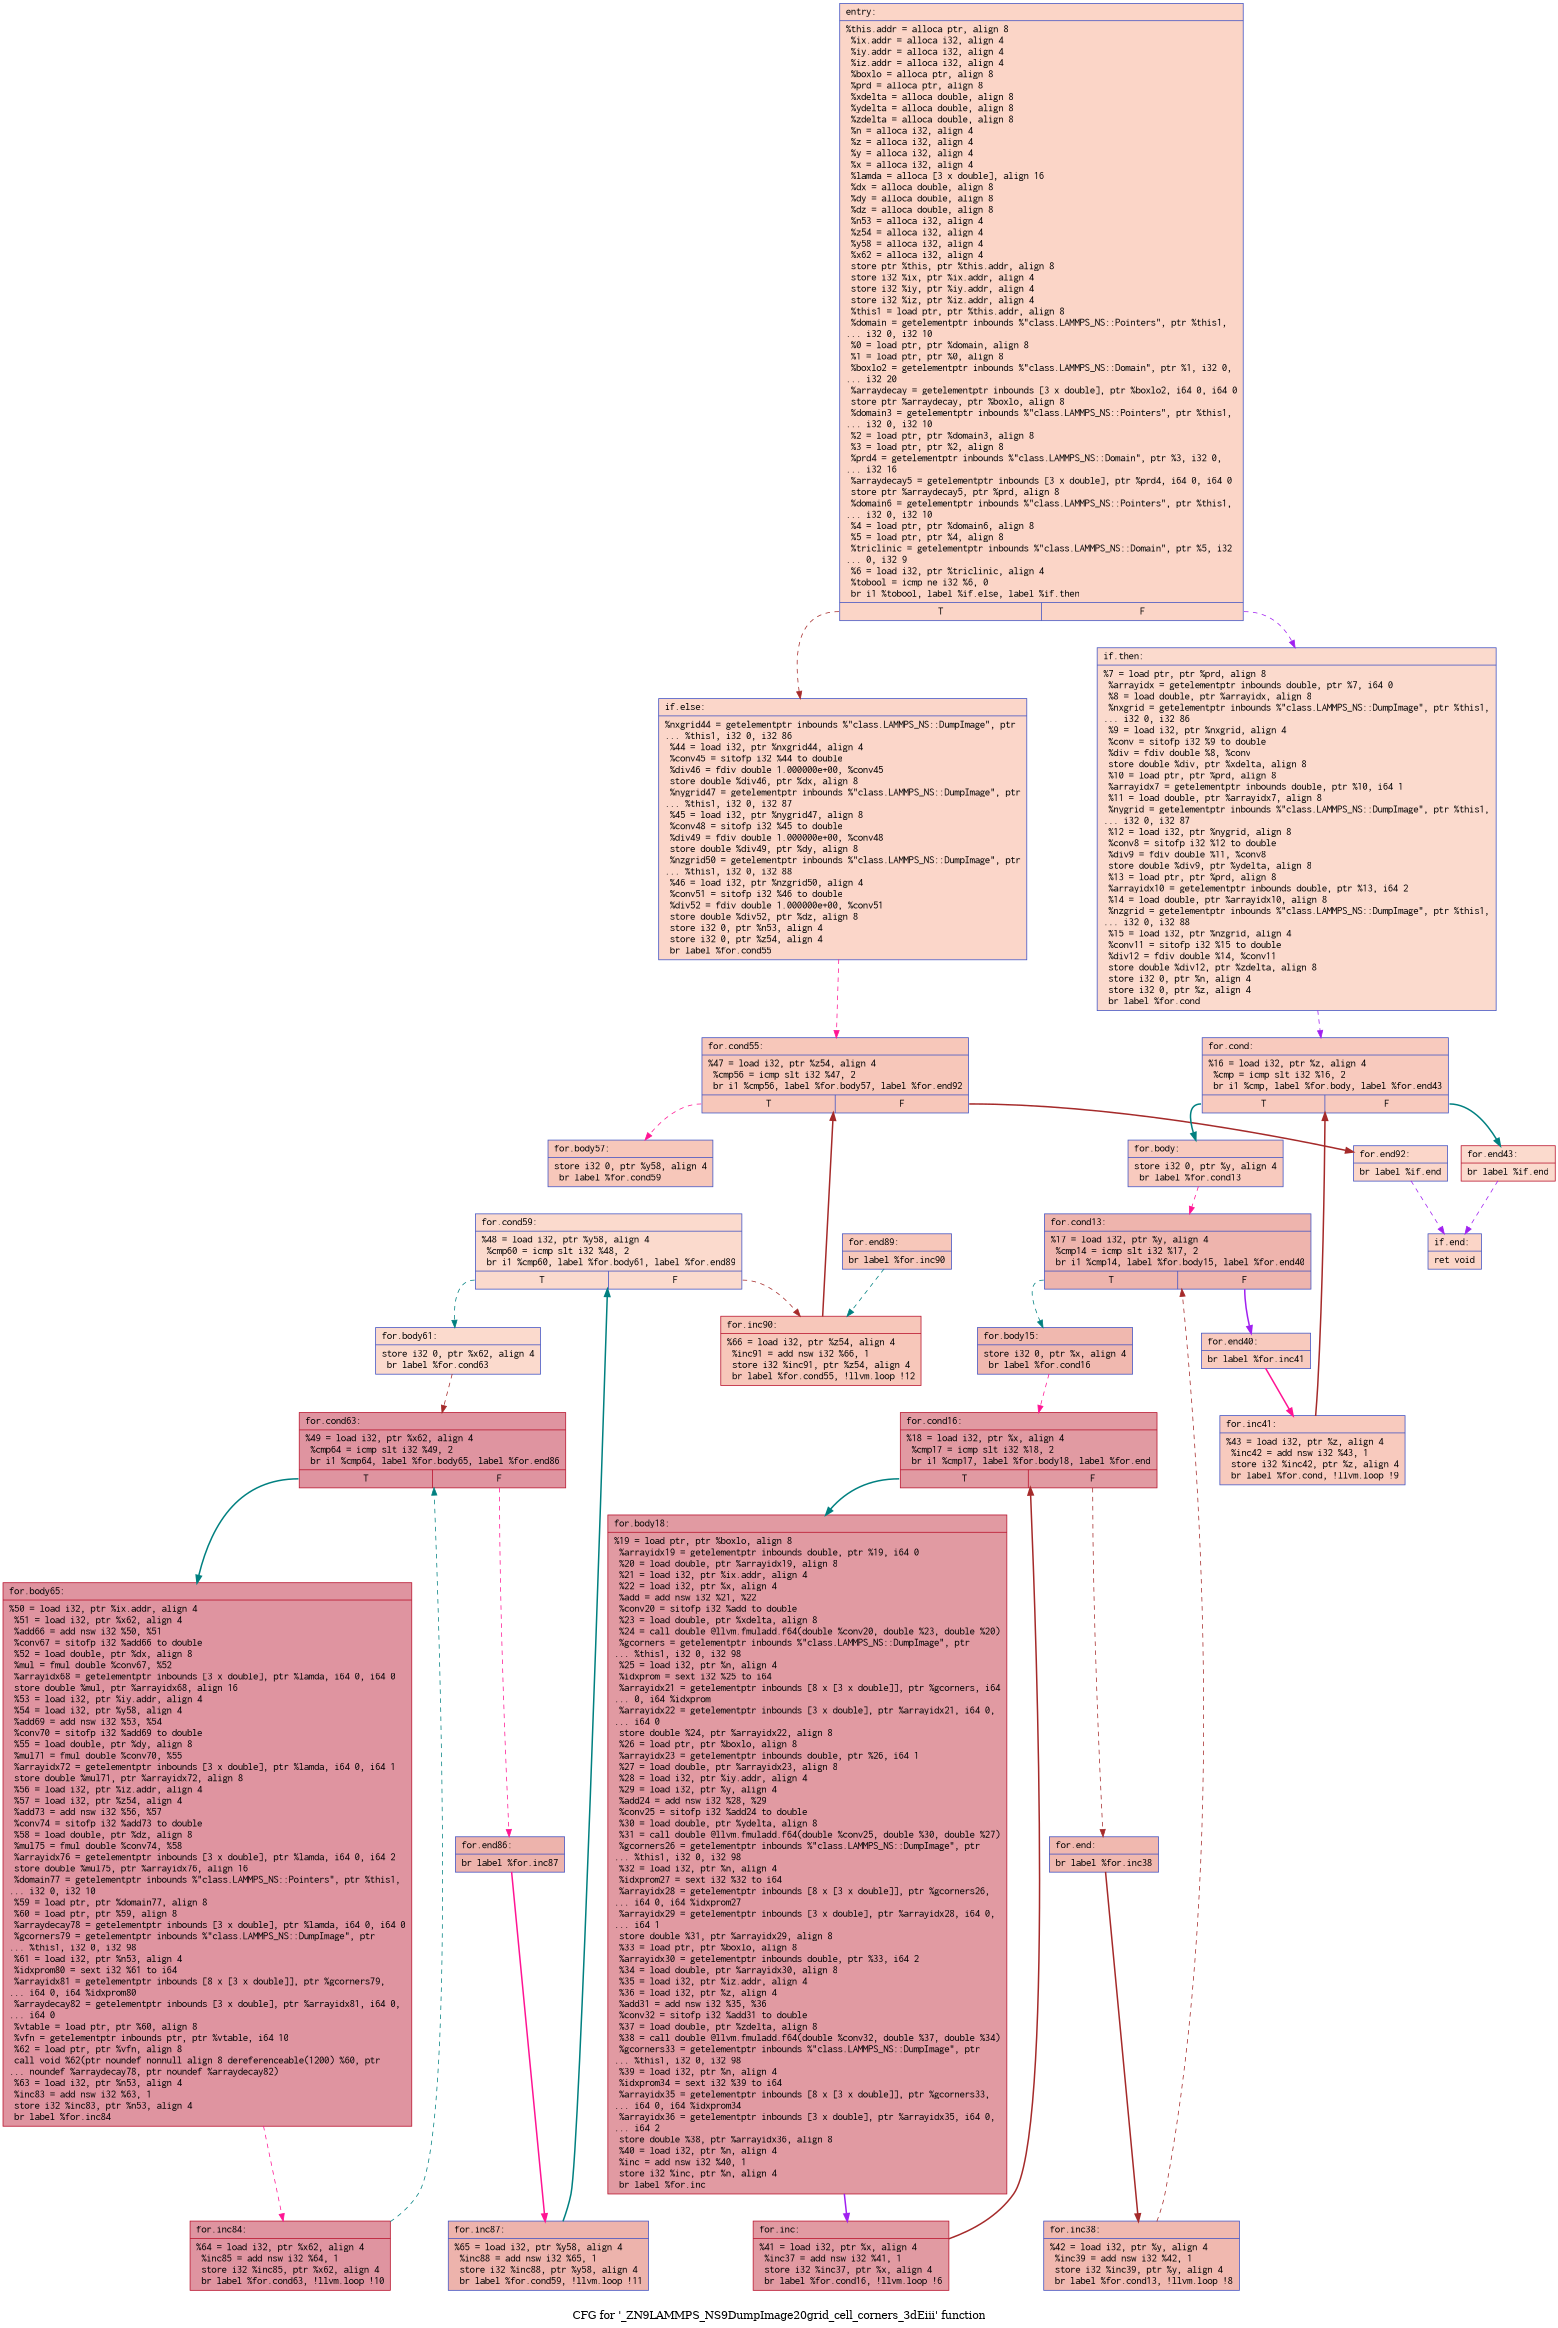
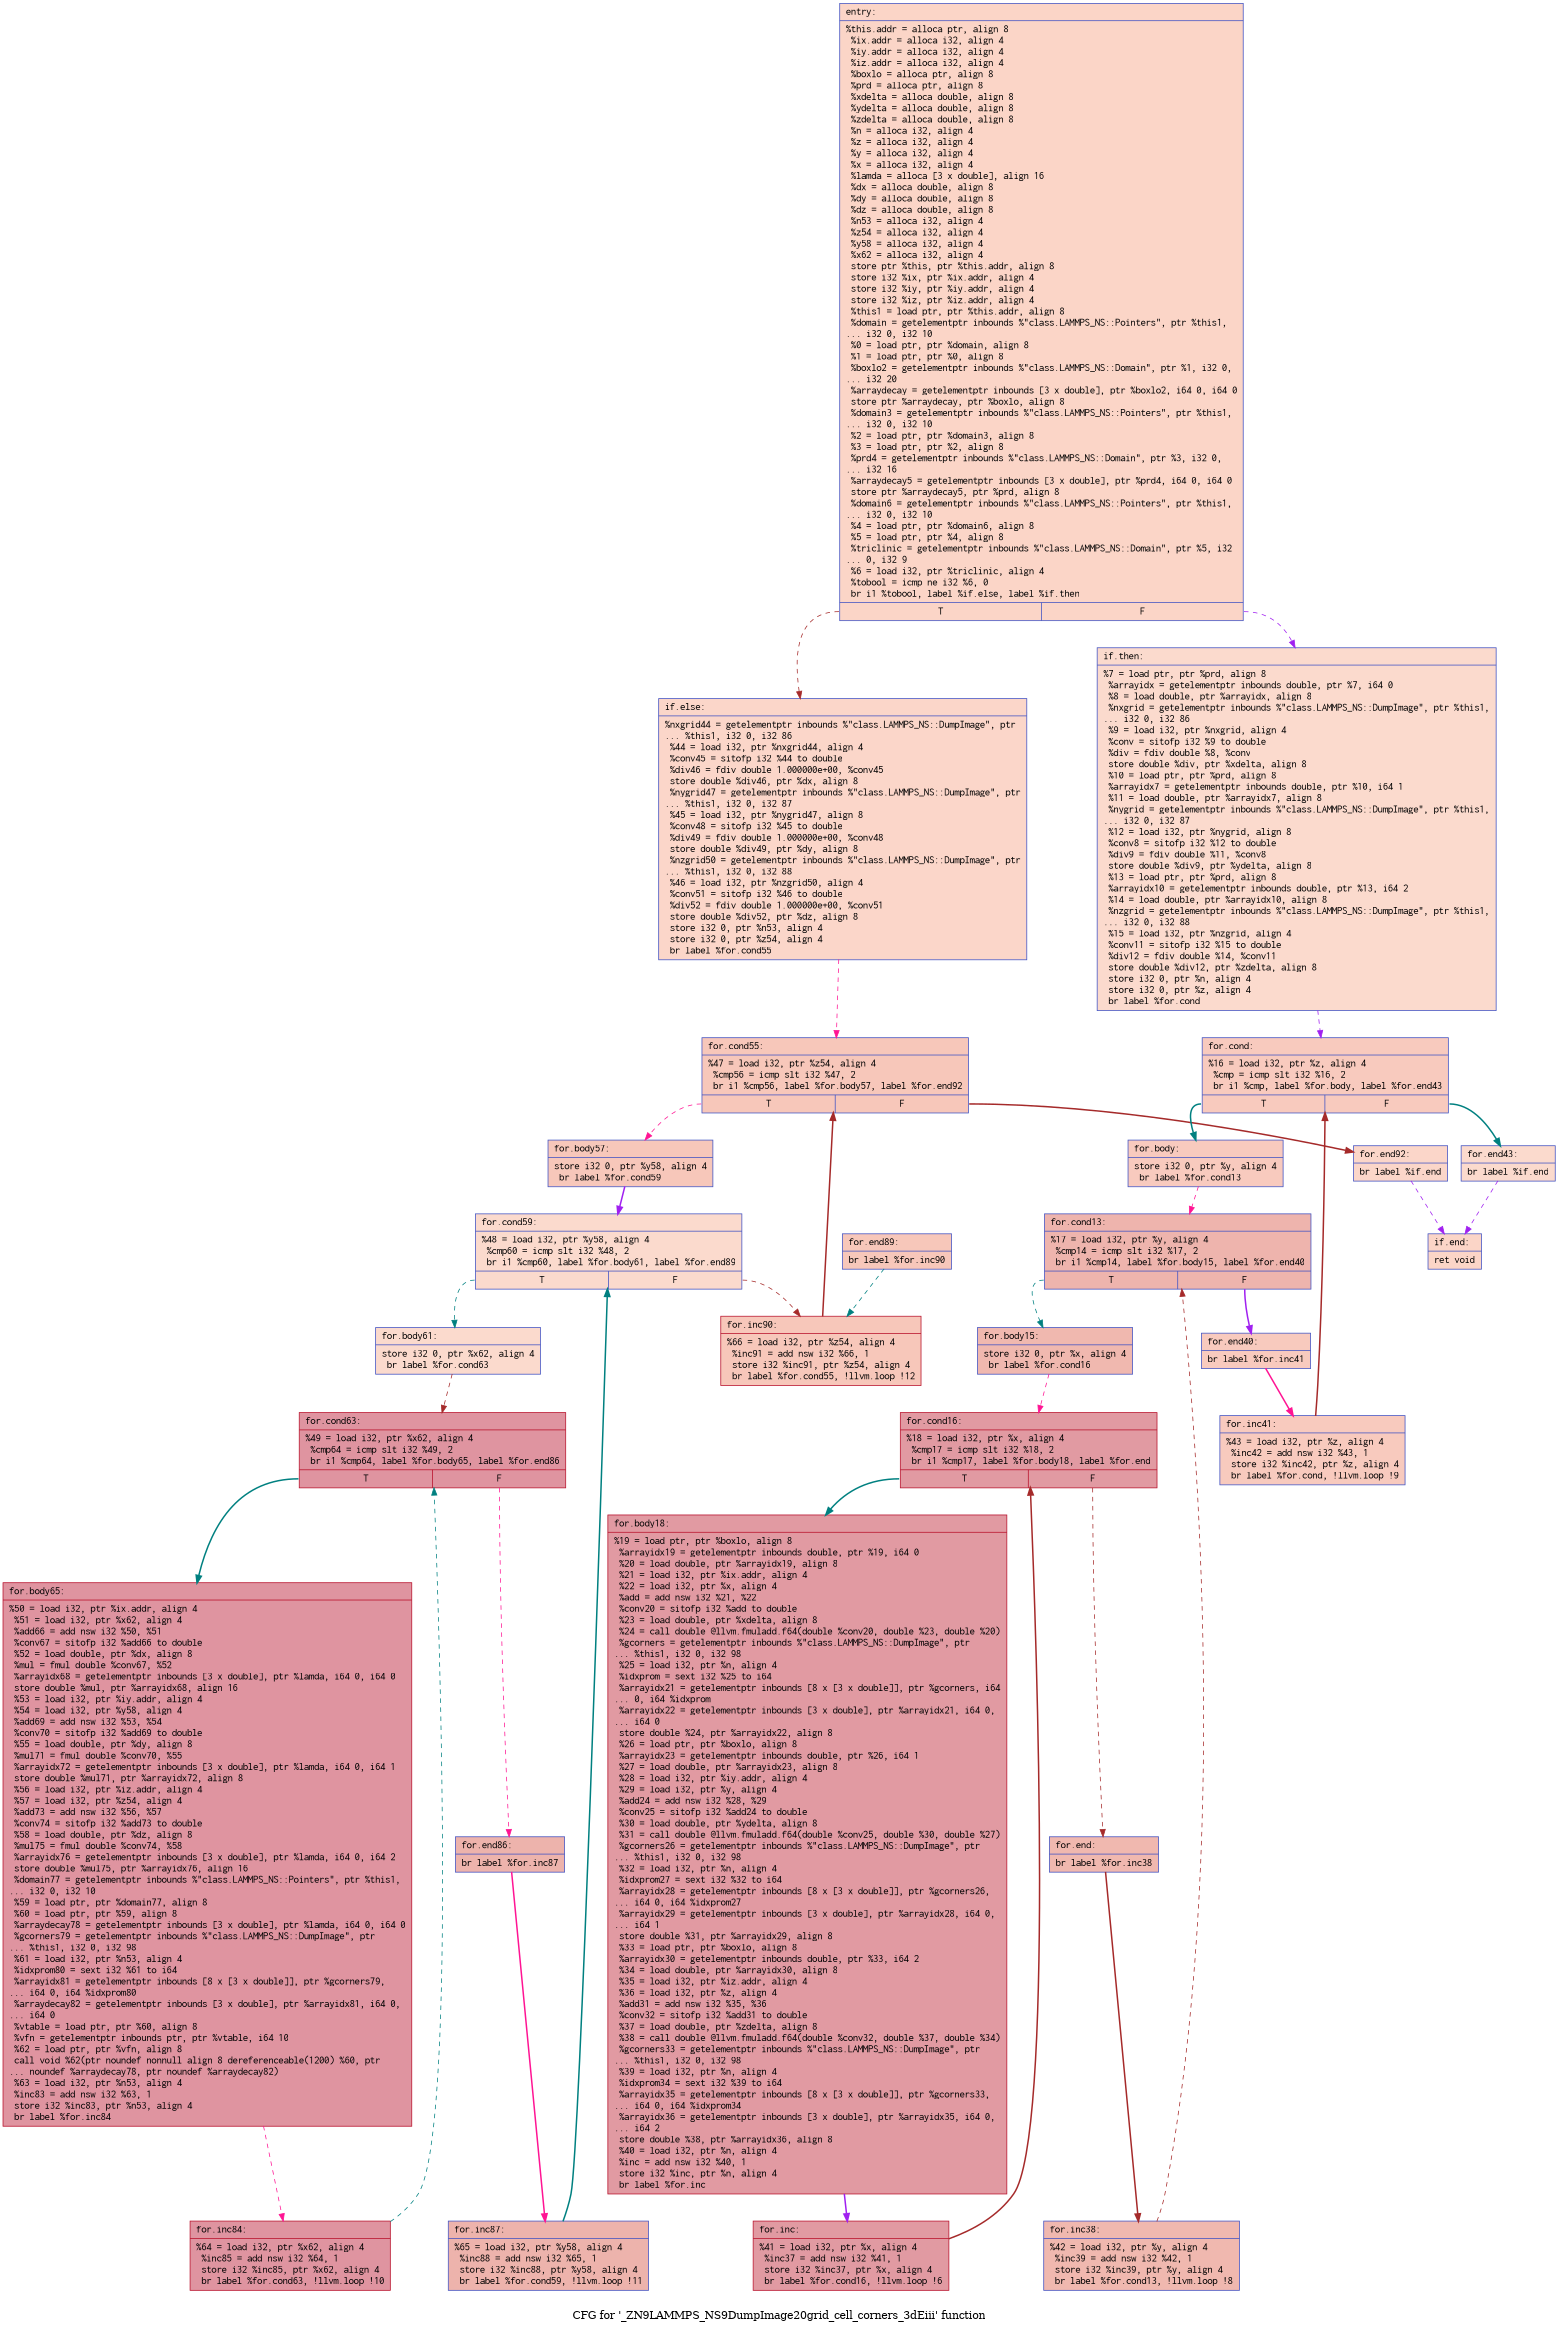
(1508, 1163) -> (1508, 1163)
none -> (622, 1197)
